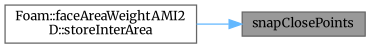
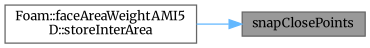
(101, 24) -> (101, 24)
